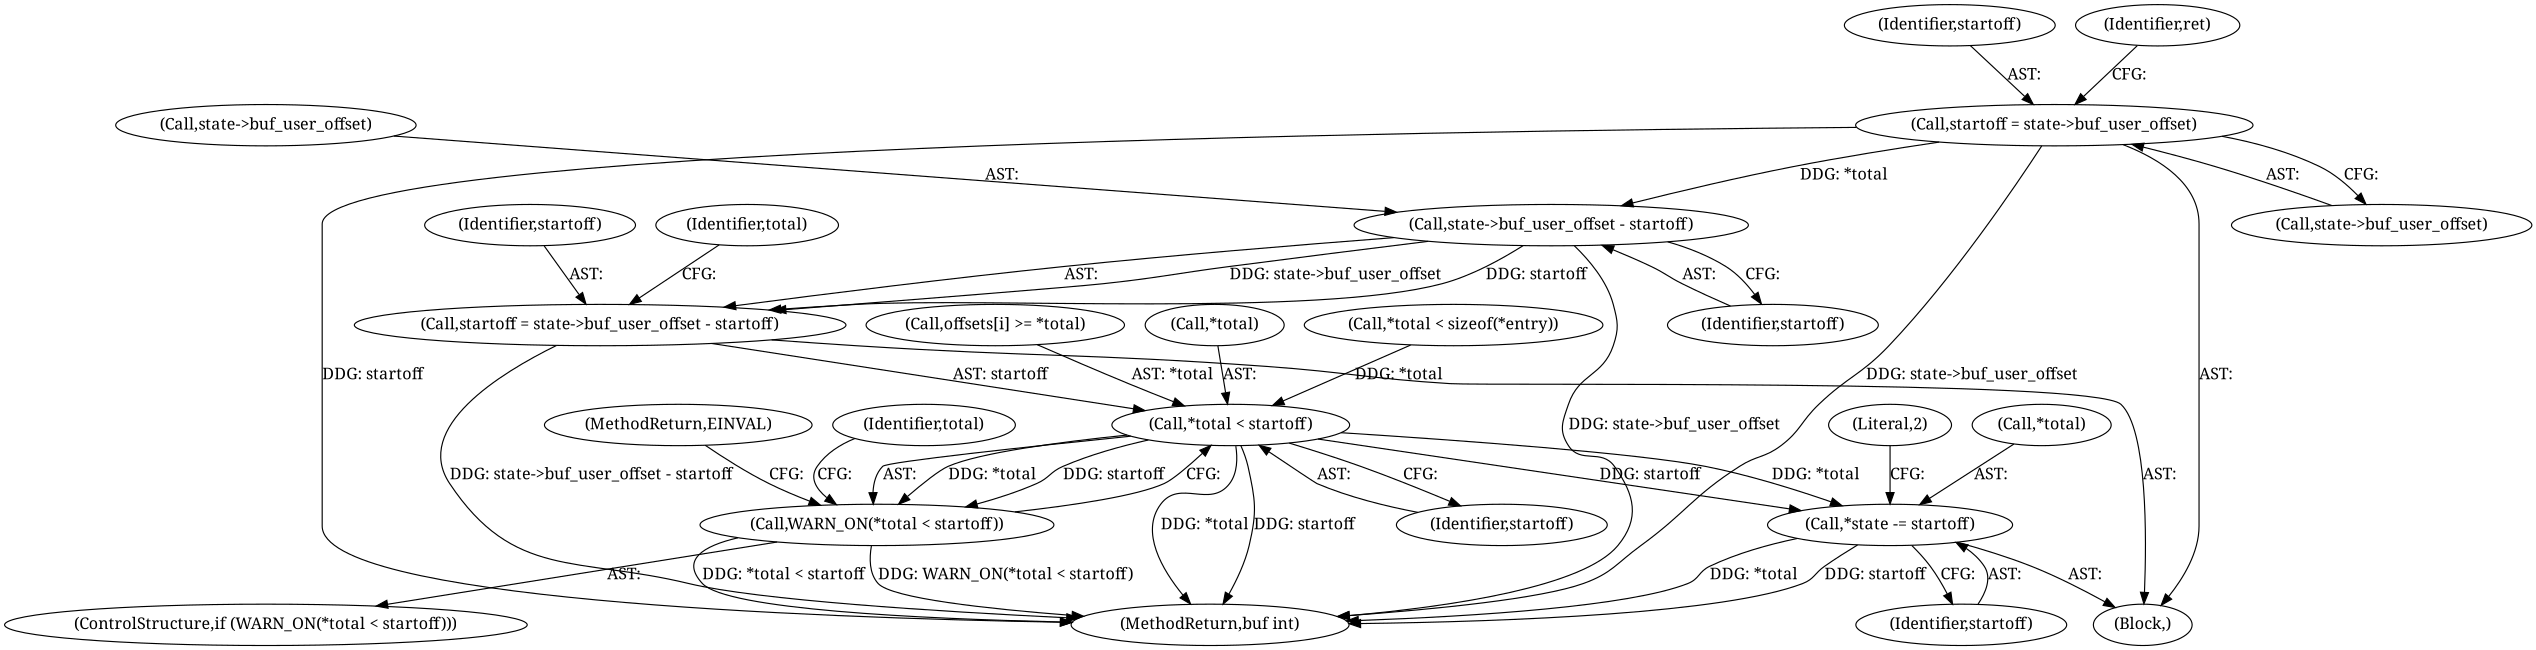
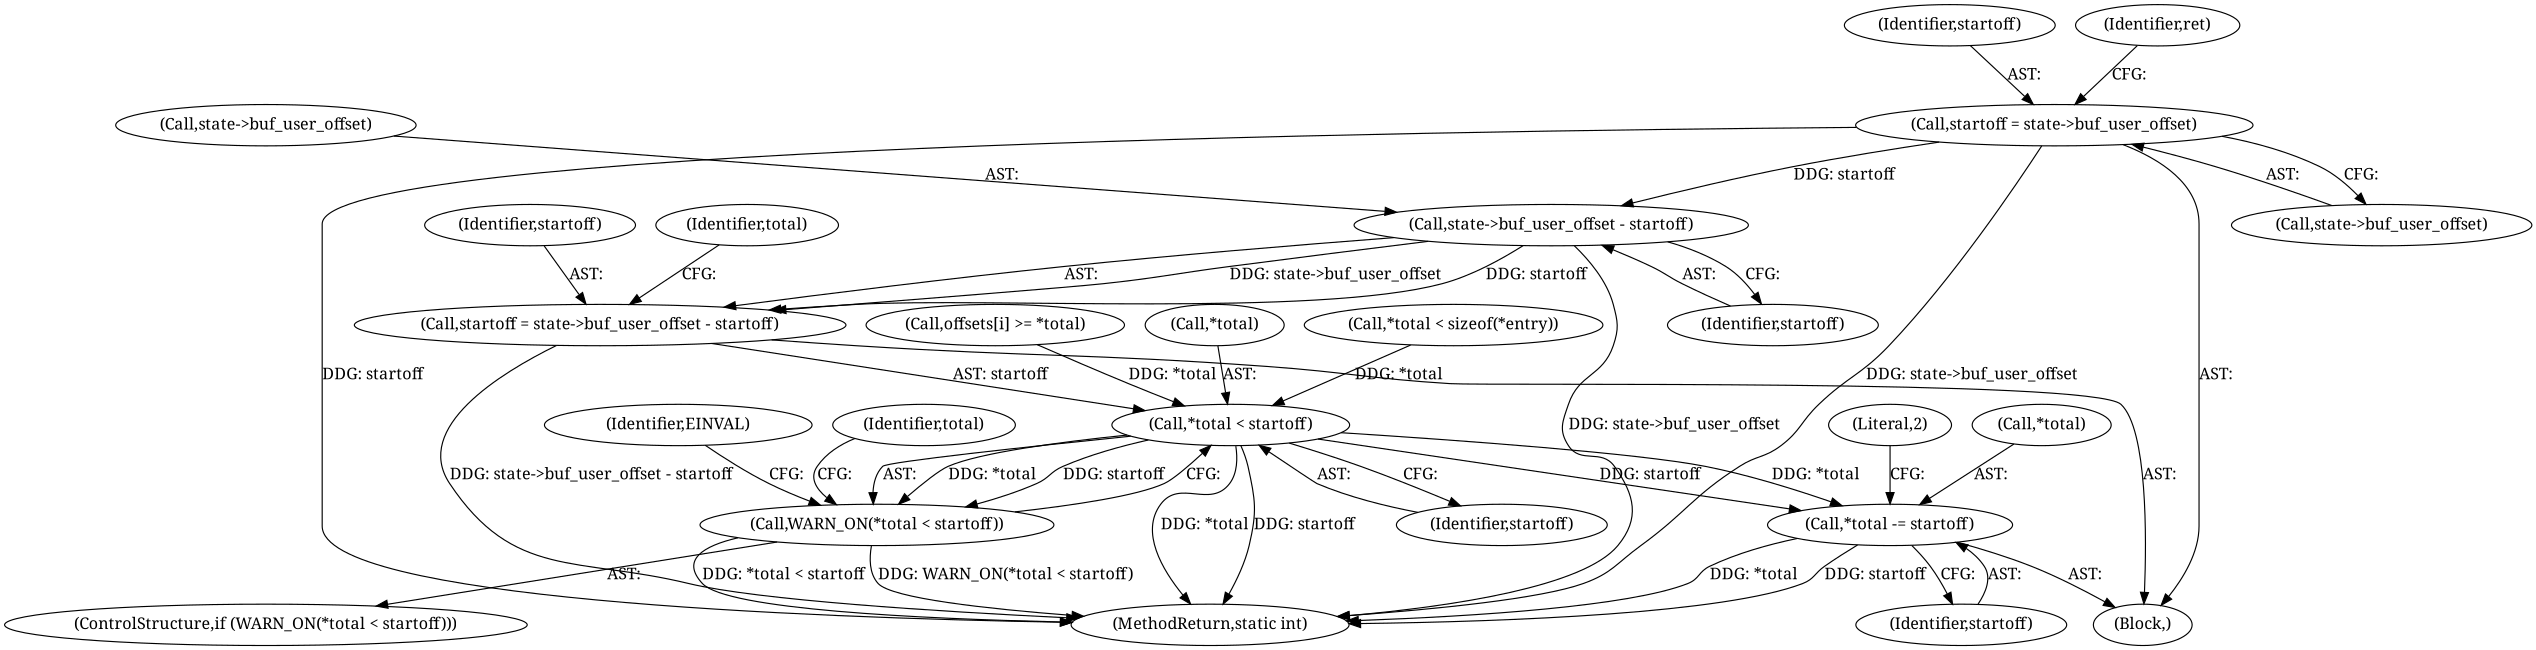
(1844, 175) -> (1844, 175)
(1173, 375) -> (1173, 375)
(678, 425) -> (678, 425)
(1890, 525) -> (1890, 525)
(1210, 625) -> (1210, 625)
